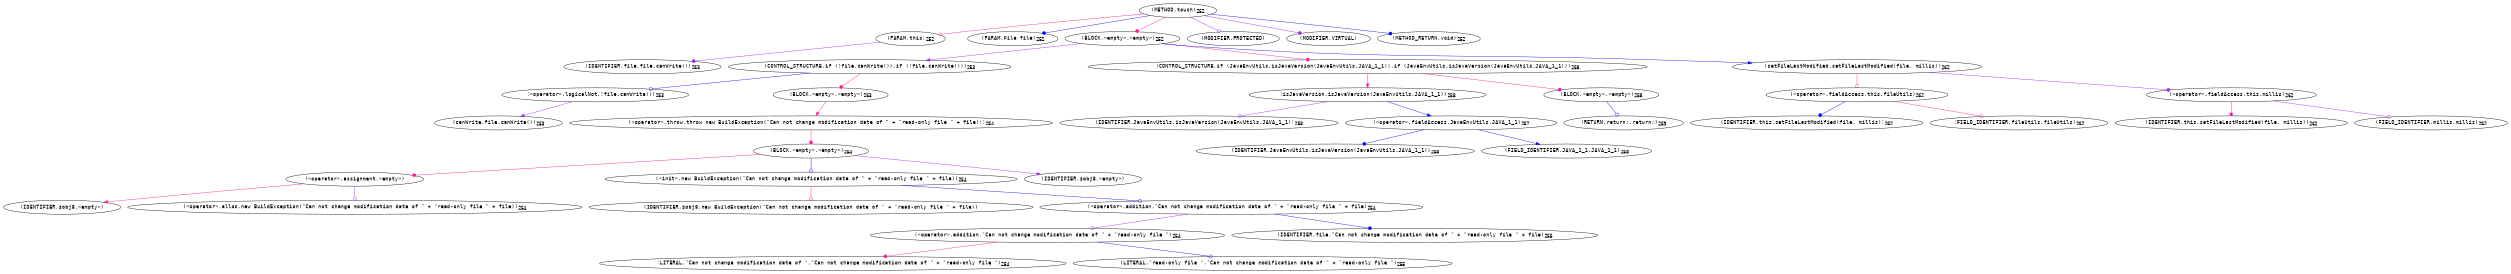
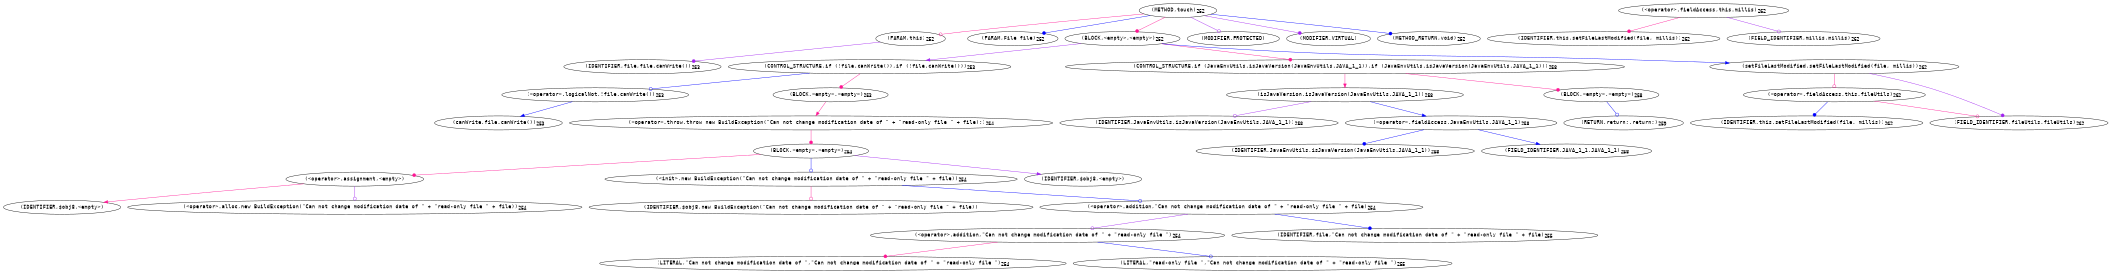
(2048, 81) -> (1937, 90)
(548, 108) -> (548, 108)
(1525, 122) -> (1525, 122)
